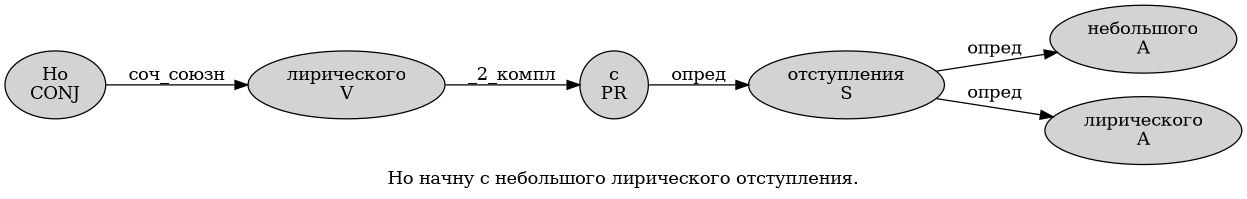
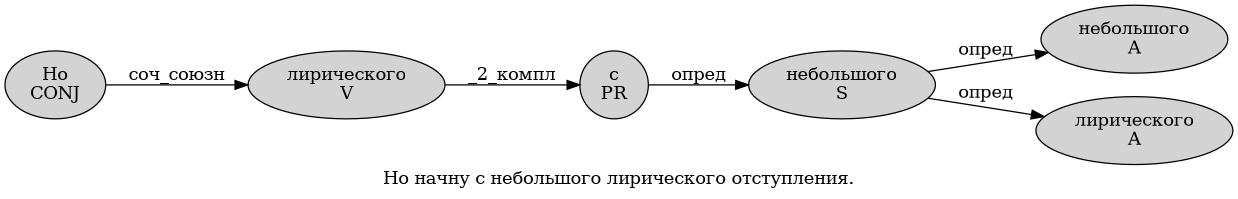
(847, 85) -> (842, 85)
